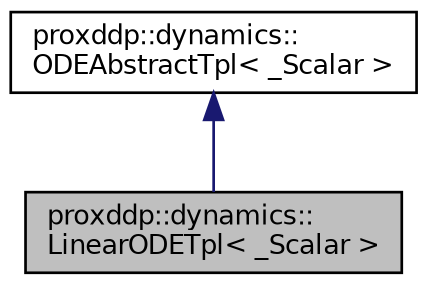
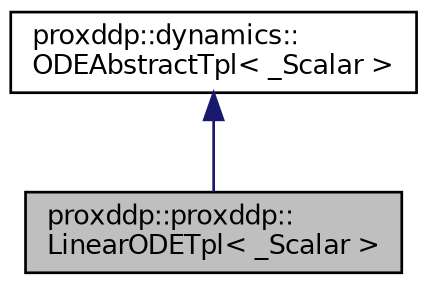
(214, 232) -> (214, 232)
